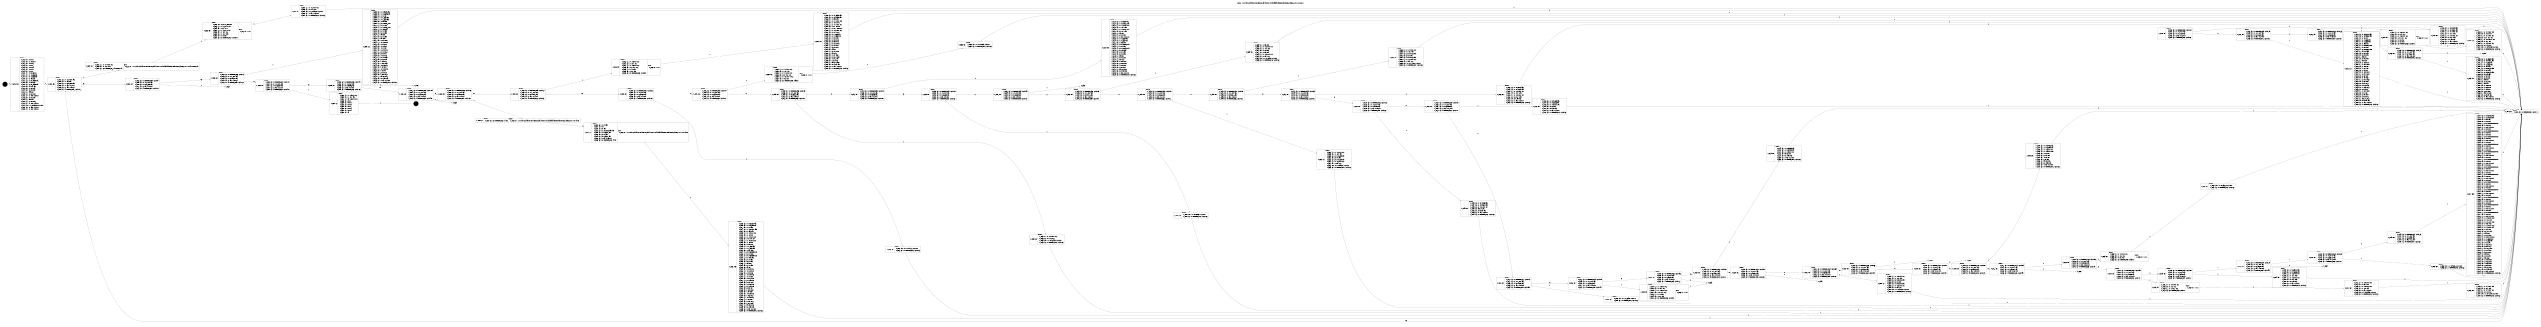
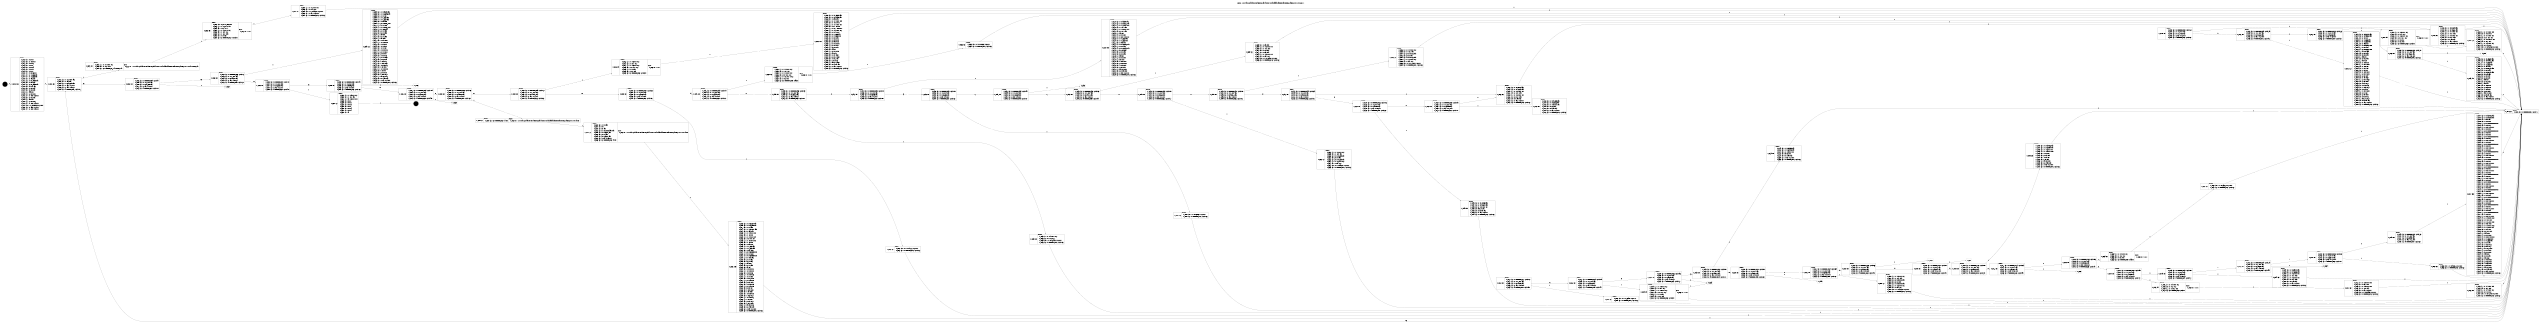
(2040, 106) -> (2189, 303)
(1491, 190) -> (1477, 101)
